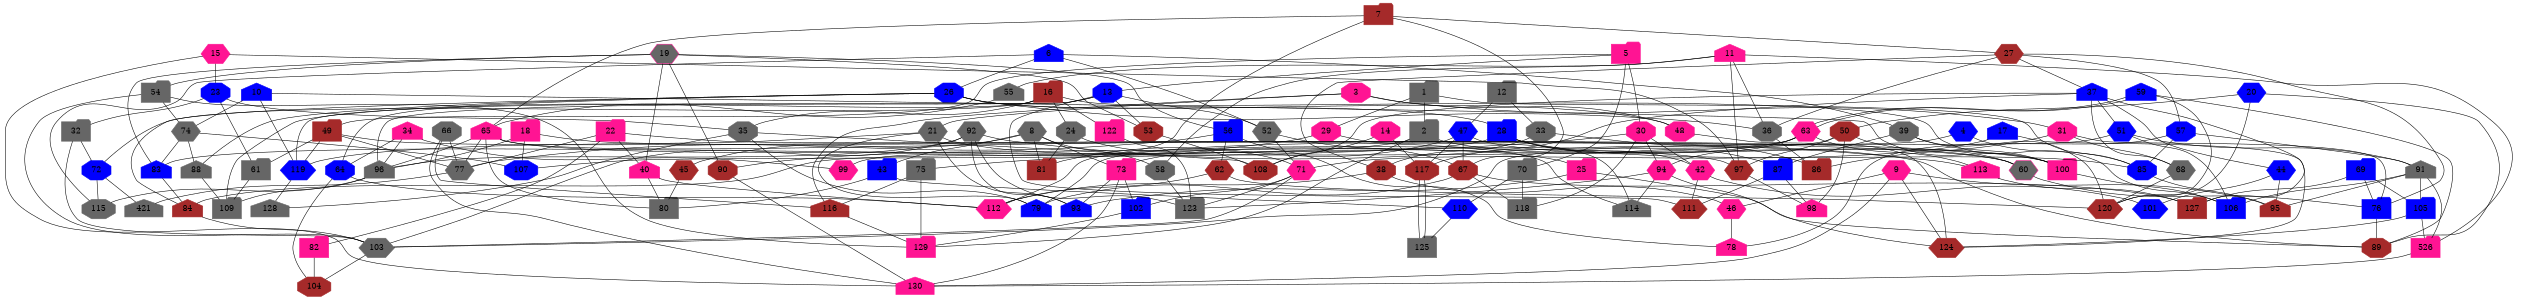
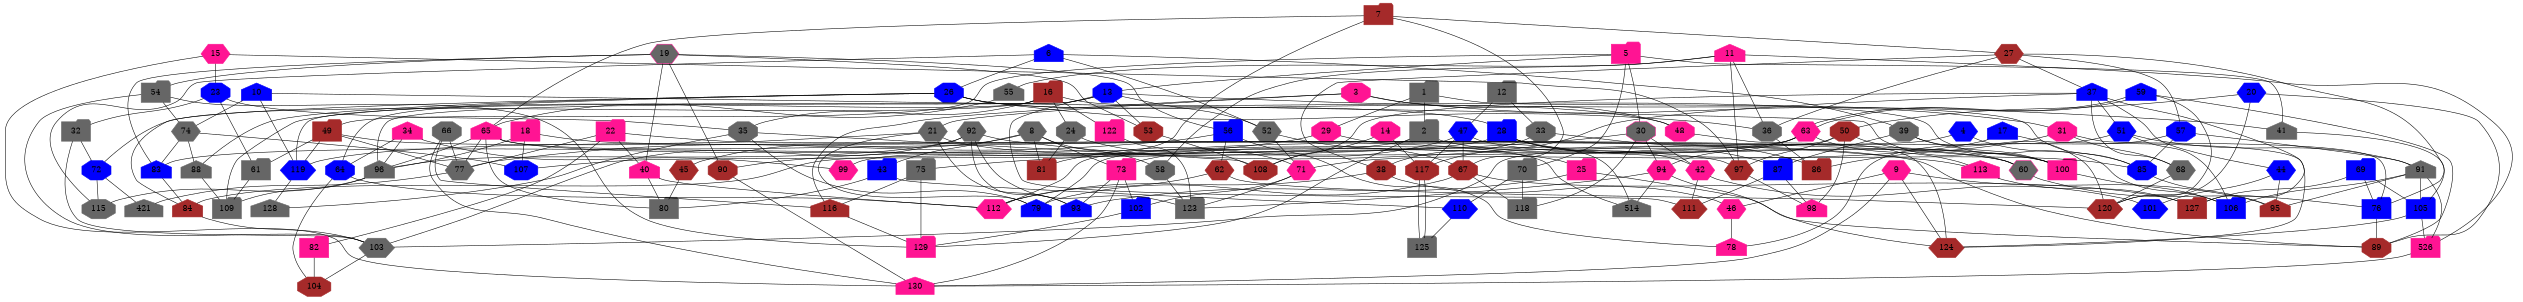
(1641, 131) -> (1641, 131)
none -> (2282, 131)
(1632, 209) -> (1632, 209)
(848, 235) -> none
